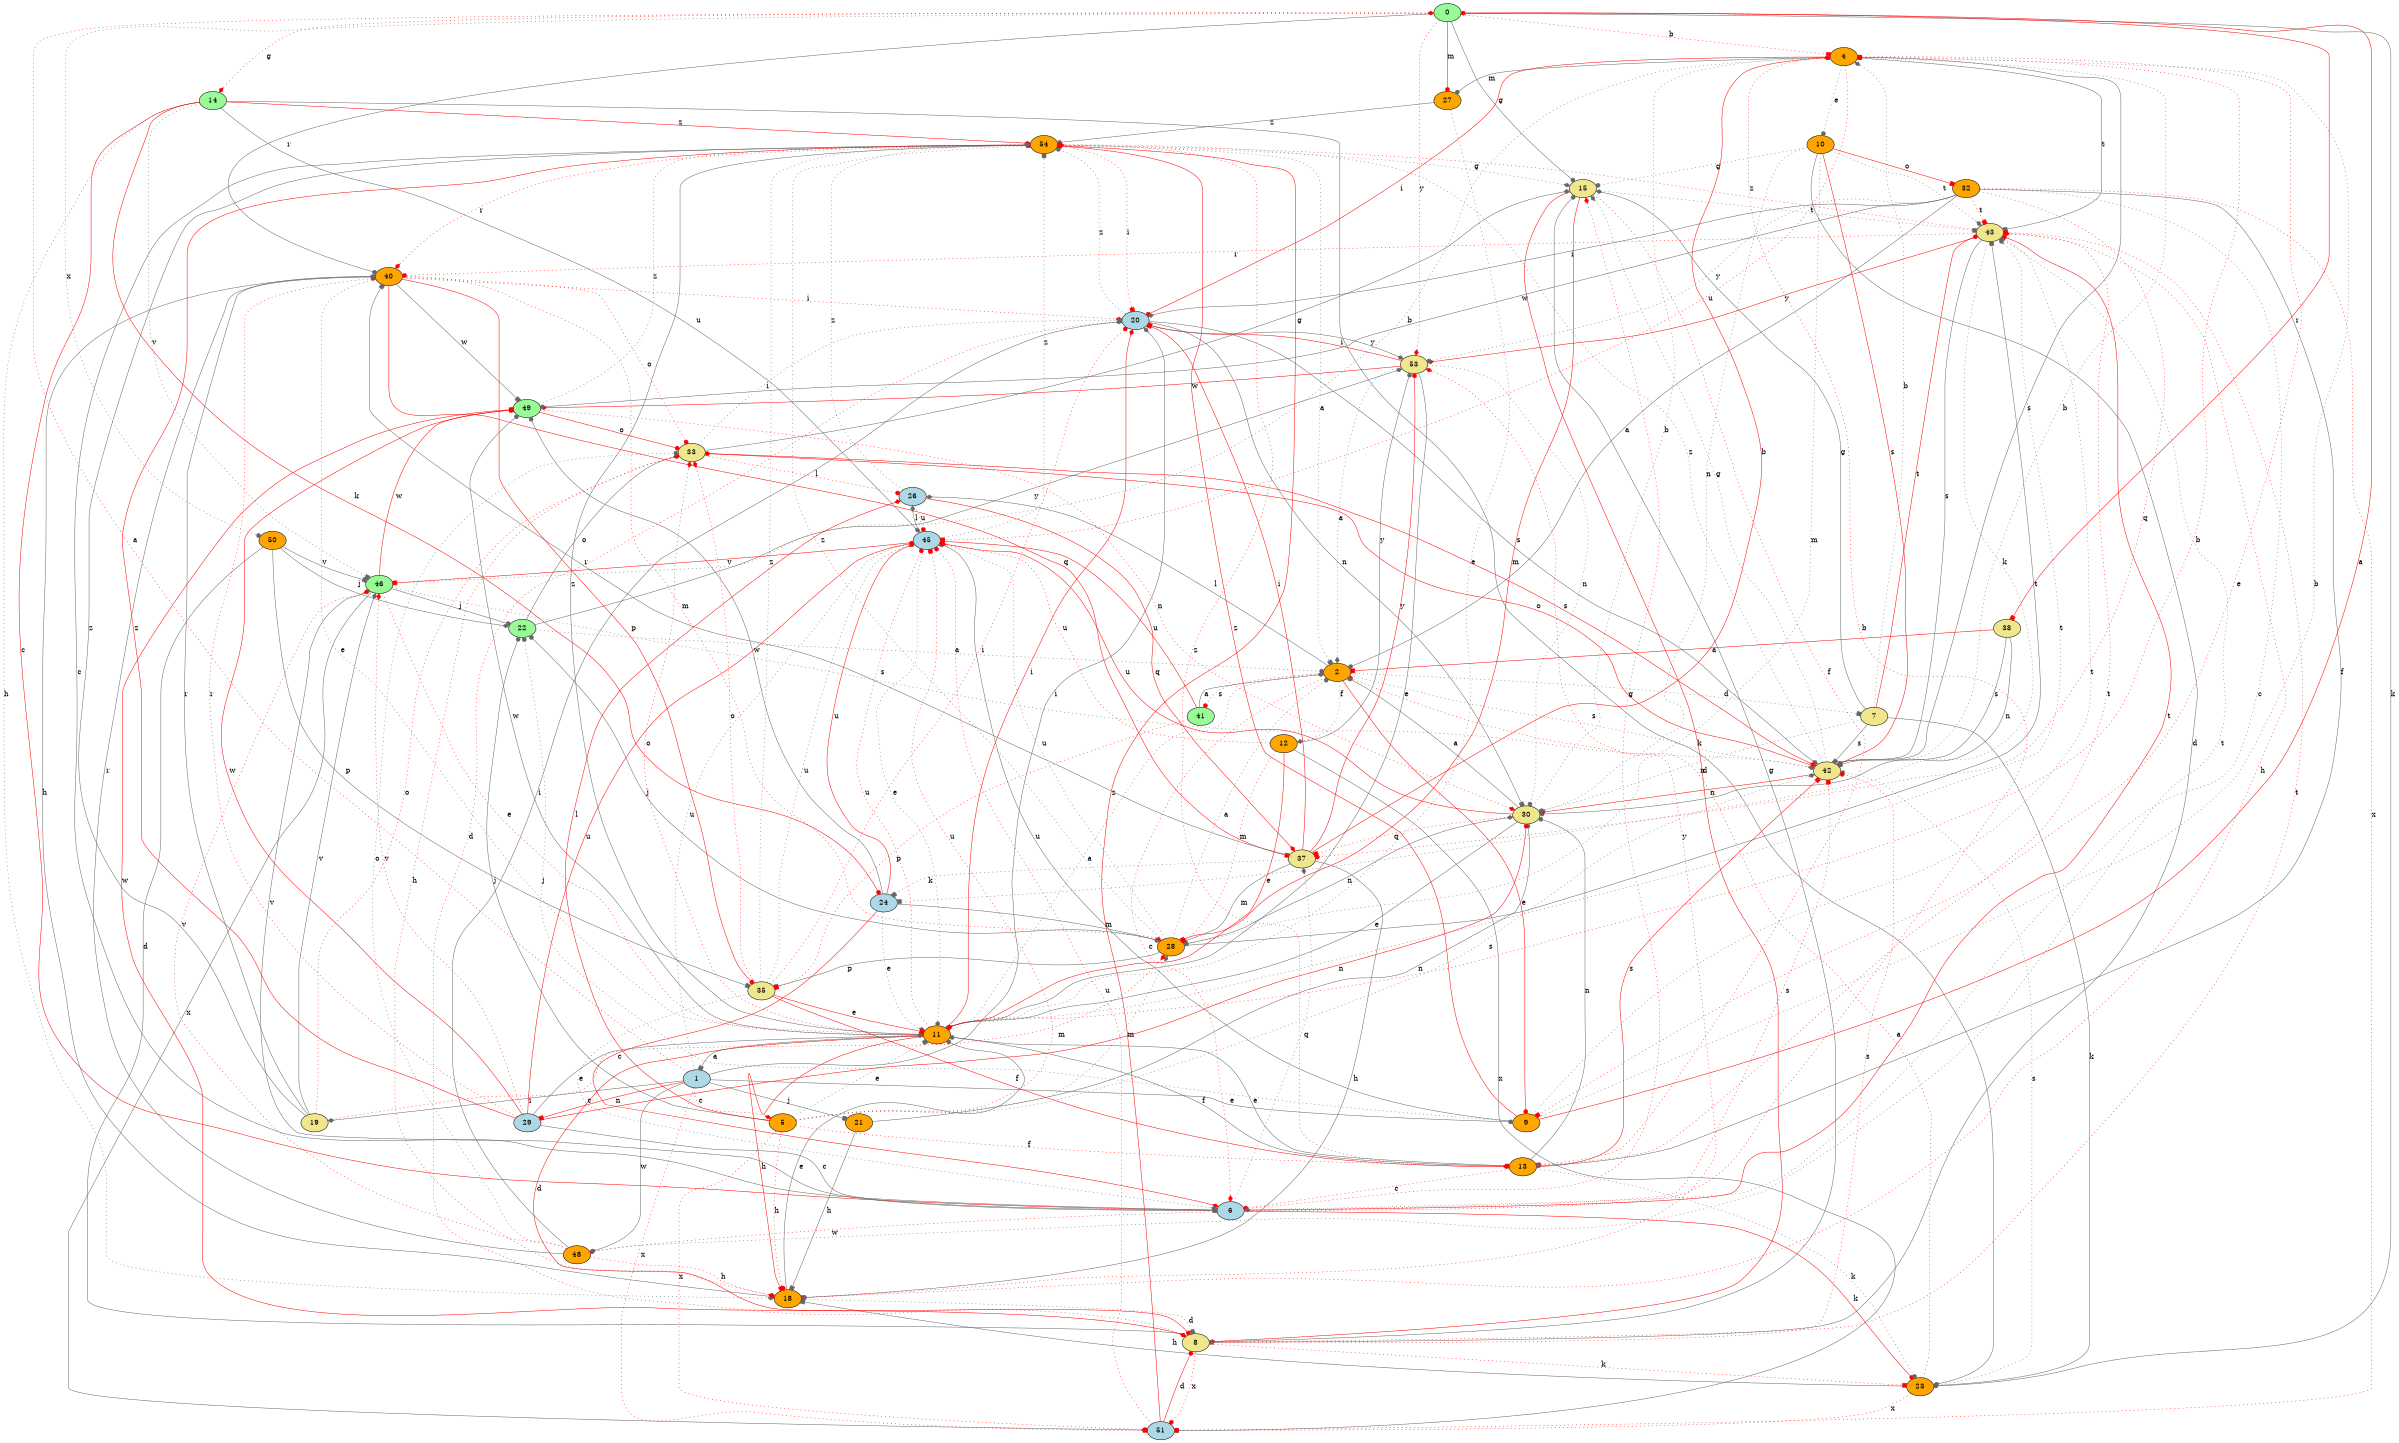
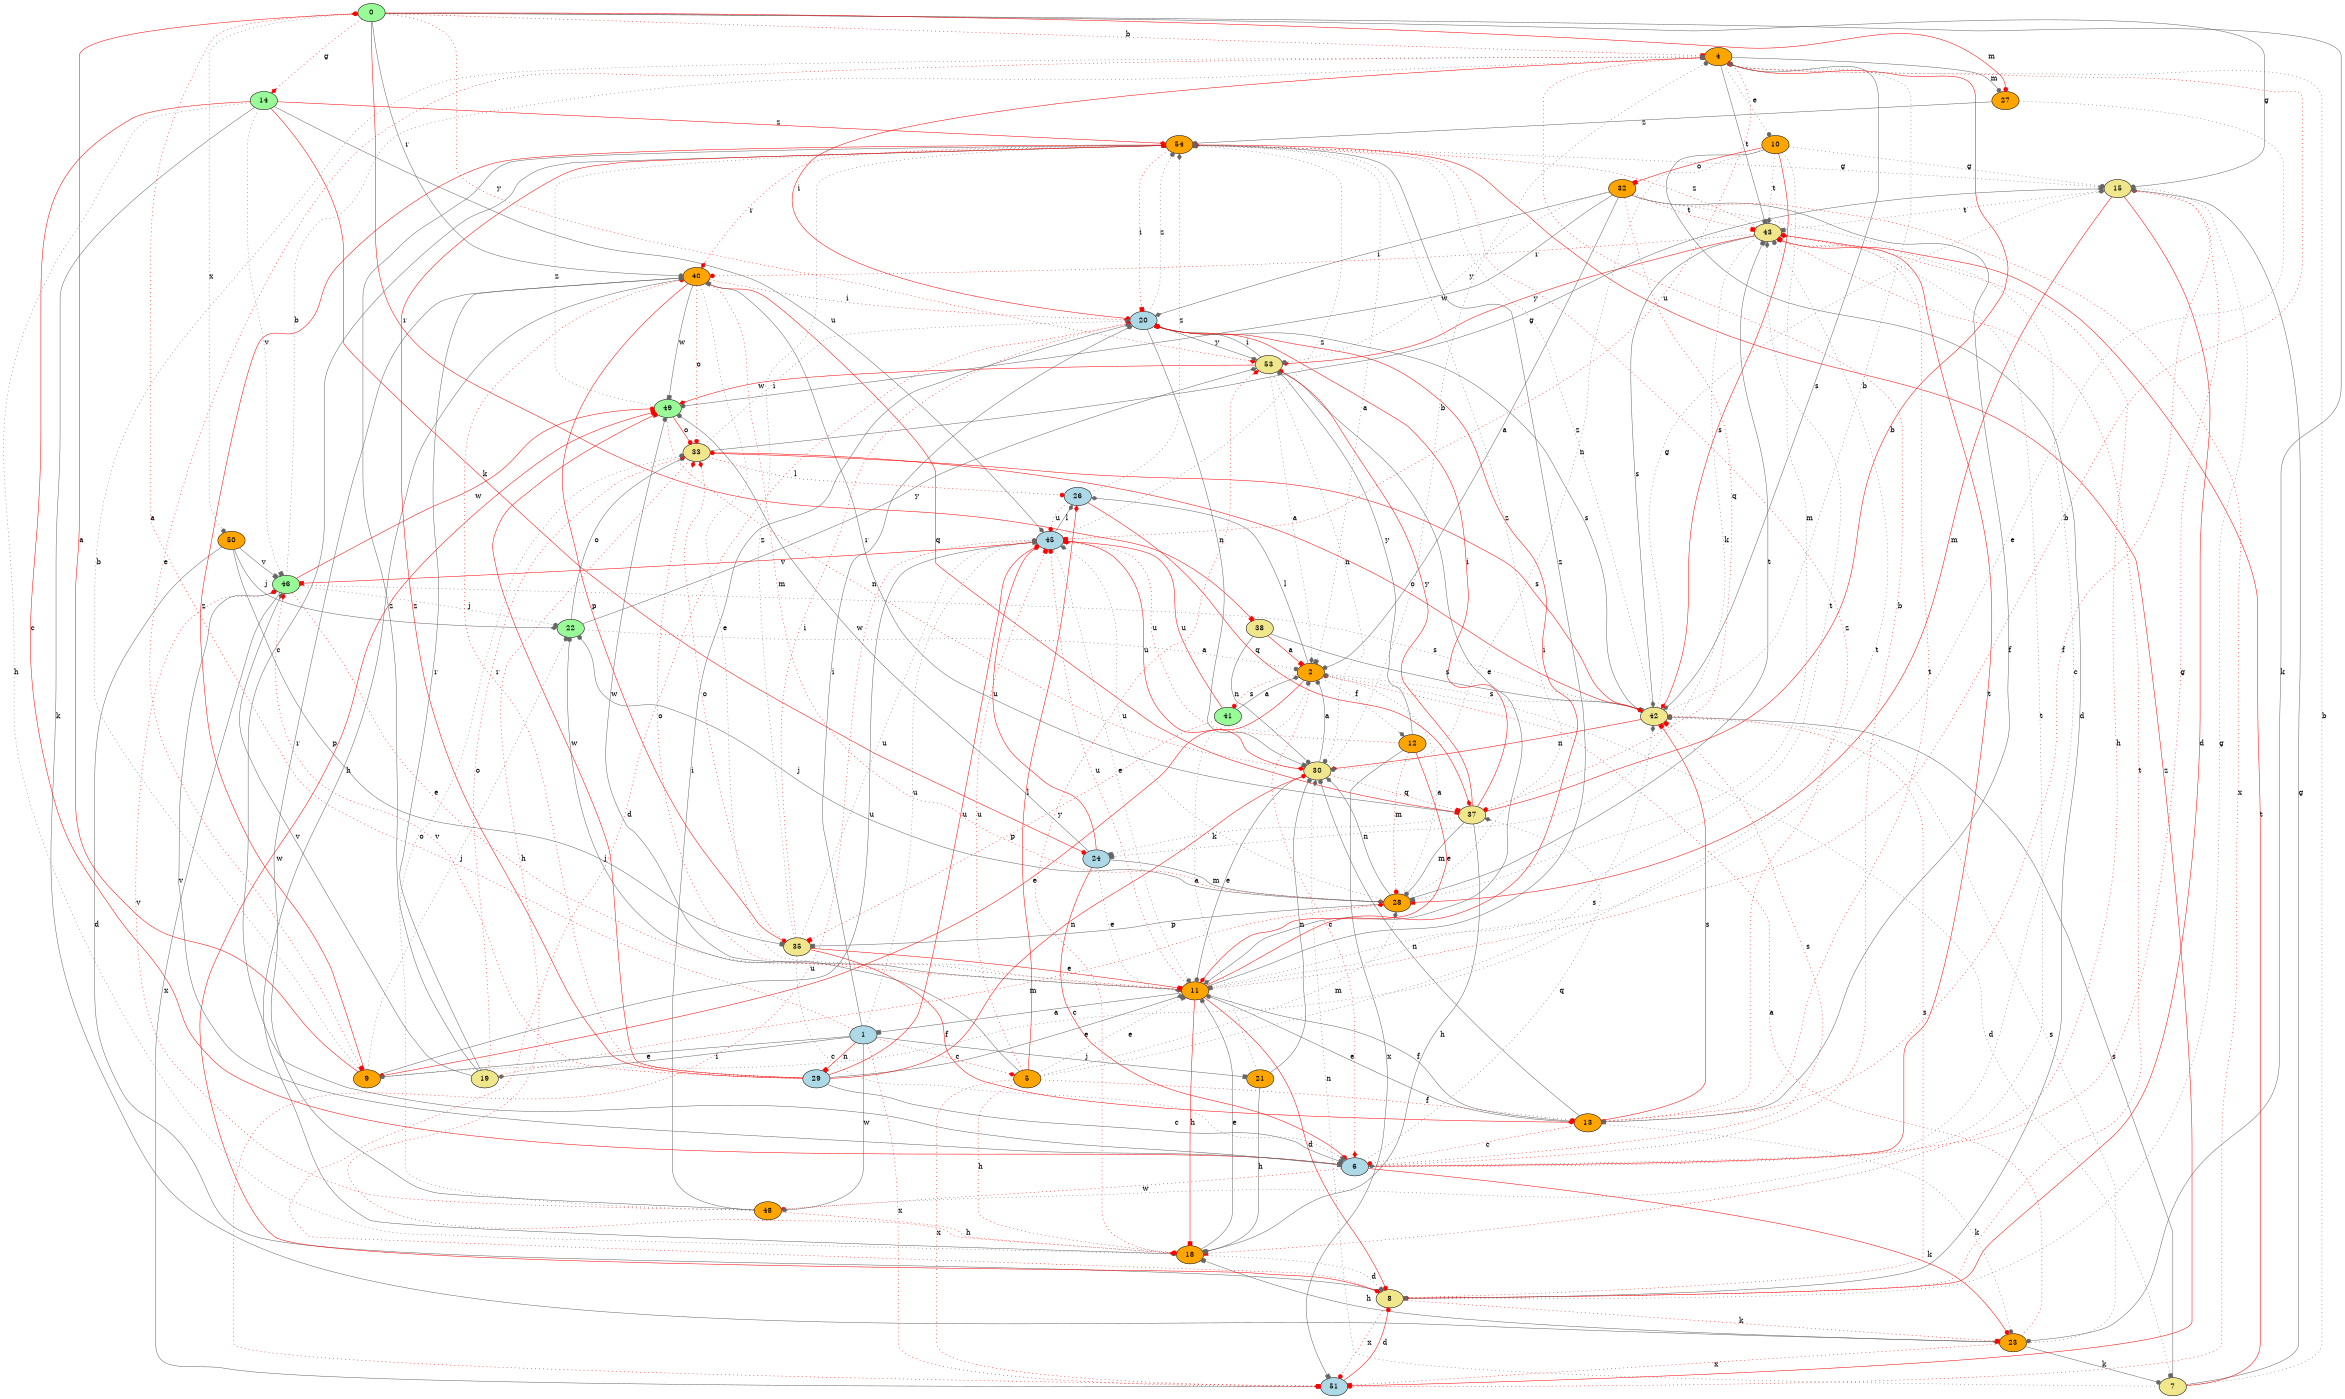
(1278, 336) -> (1229, 338)
(446, 605) -> (427, 603)
(1111, 814) -> (1195, 857)
(1829, 999) -> (2198, 1039)
(2090, 1062) -> (2091, 1364)
